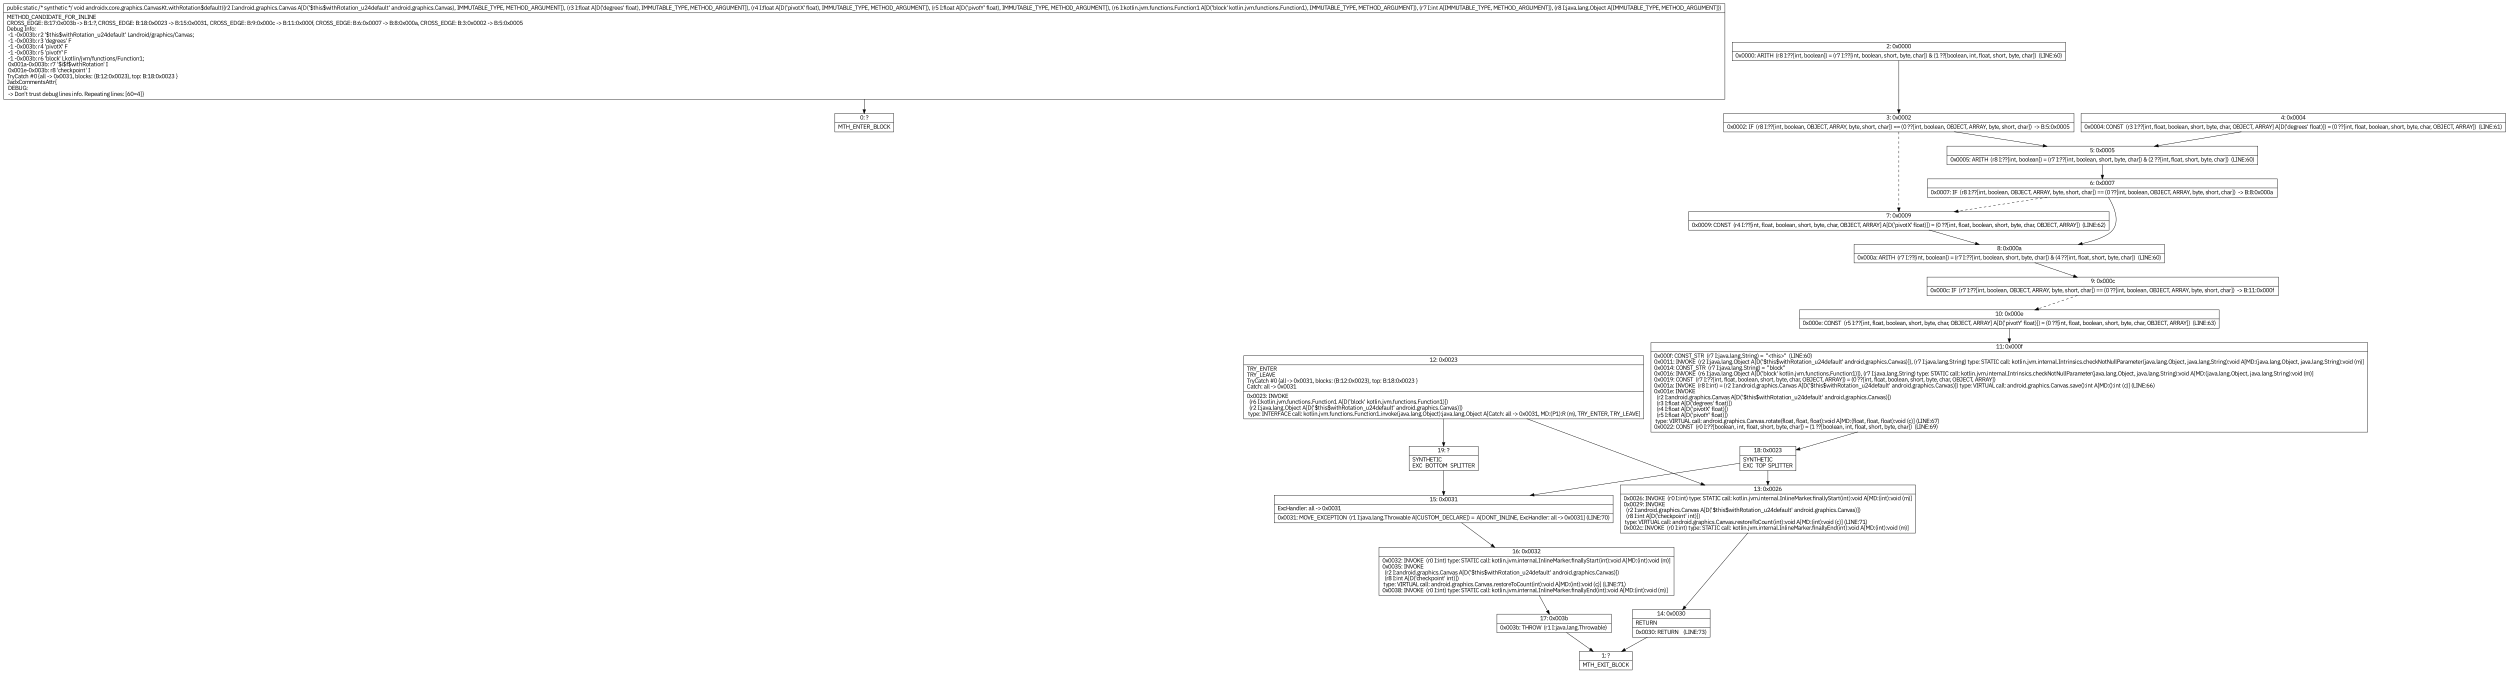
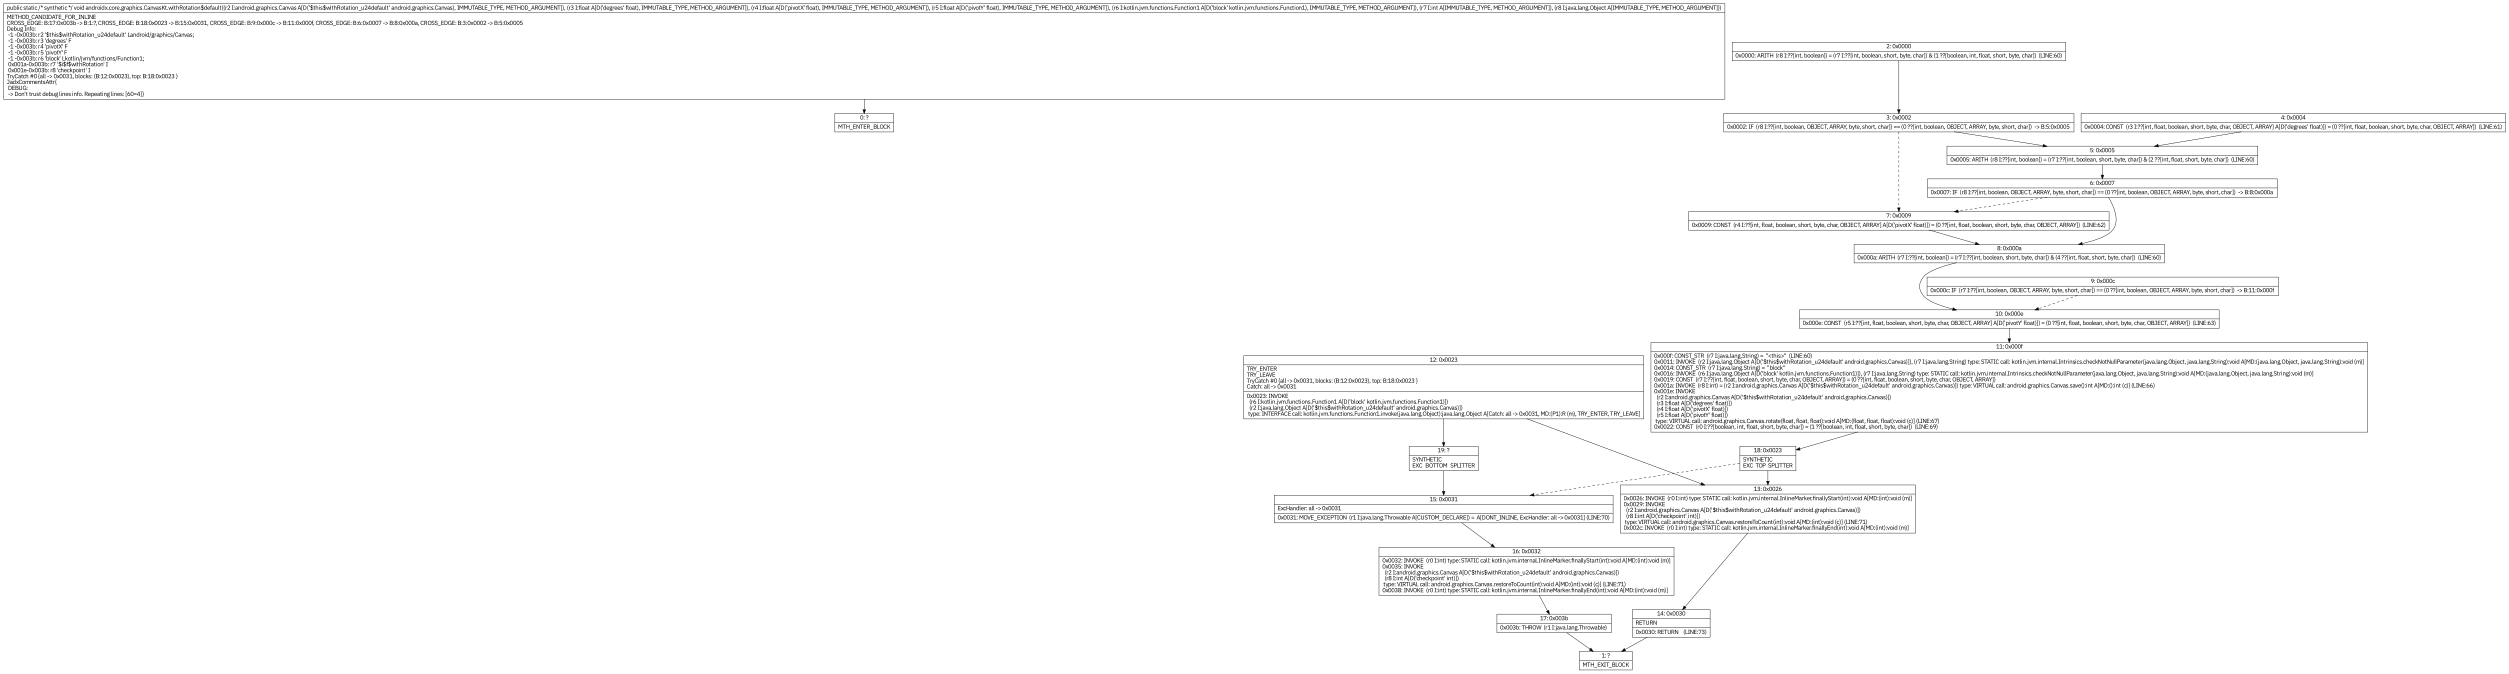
(2054, 269) -> (1920, 284)
(1637, 479) -> (1637, 479)
